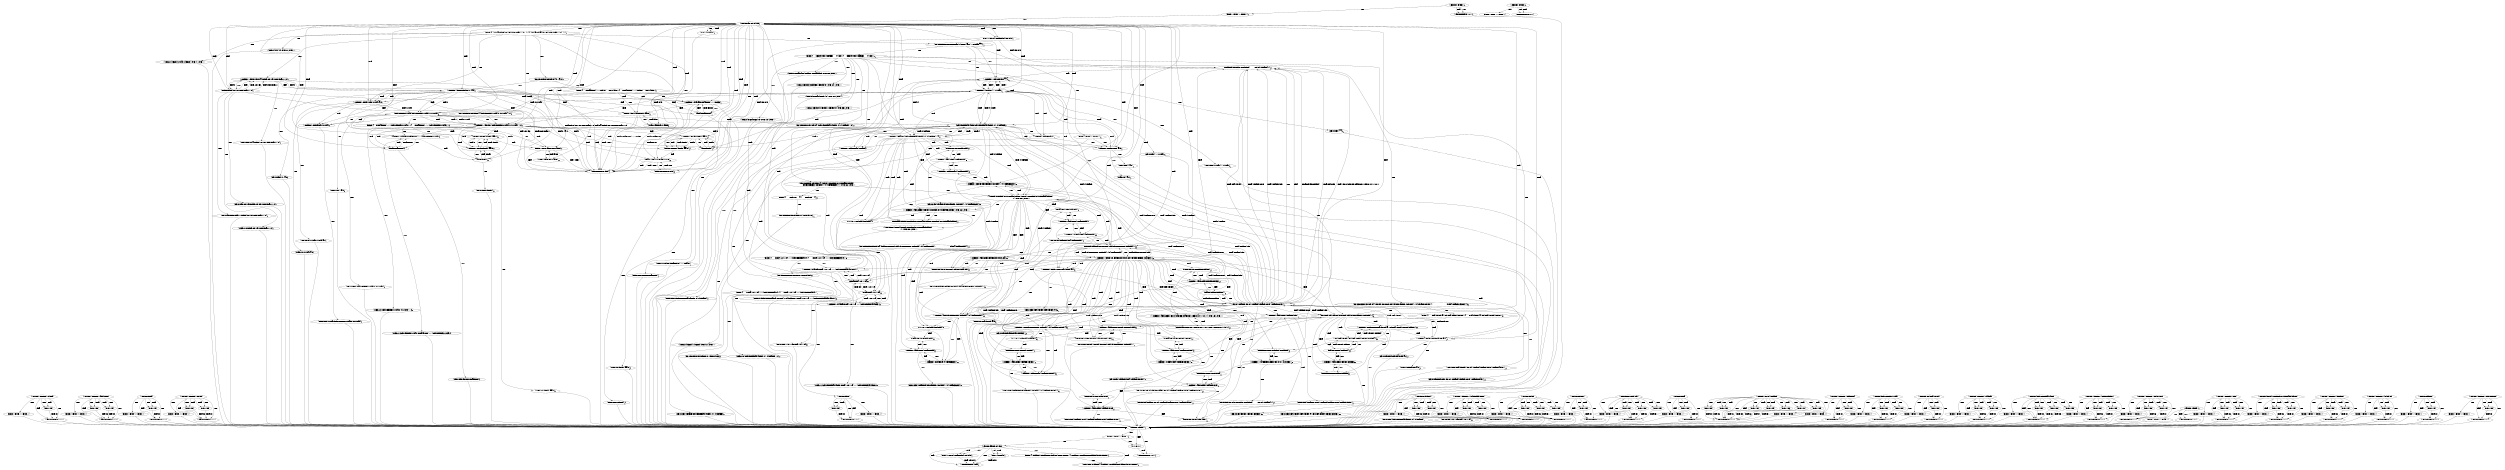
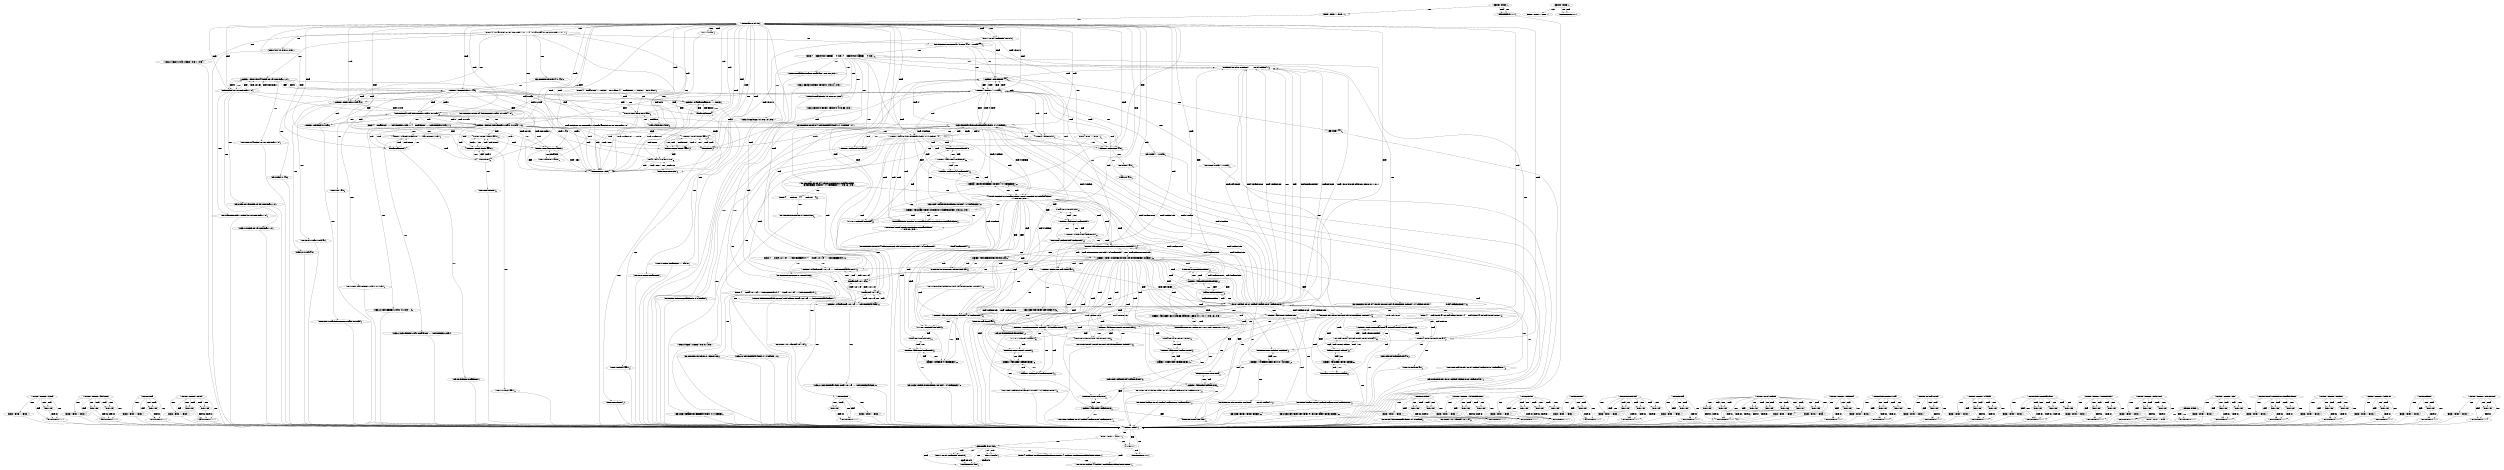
(857, 287) -> (855, 287)
